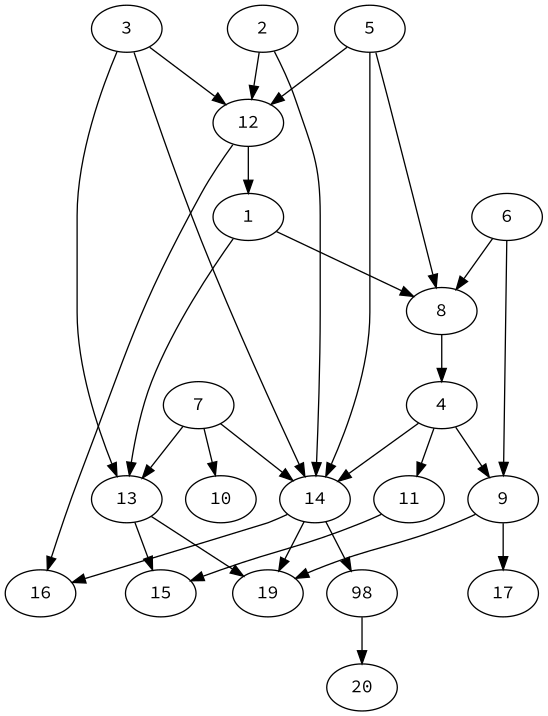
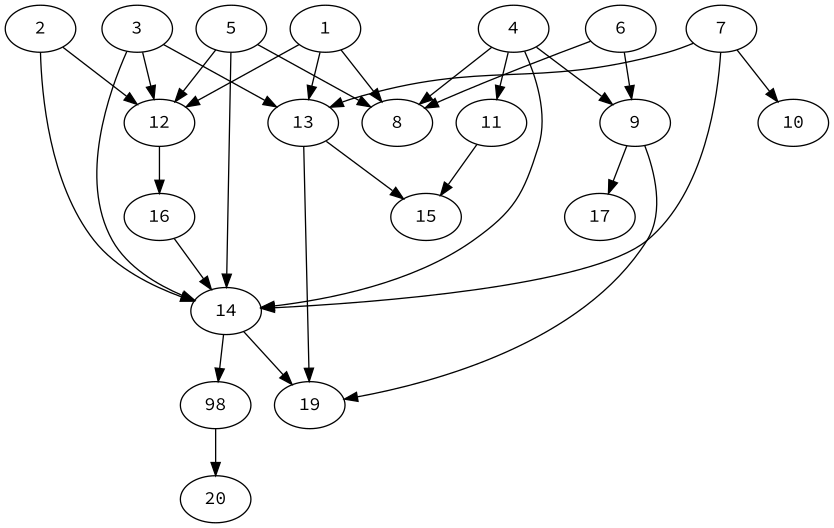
(248, 163) -> (248, 72)
(442, 352) -> (464, 69)
(182, 549) -> (189, 259)
